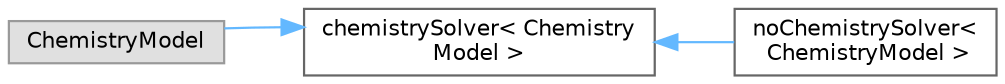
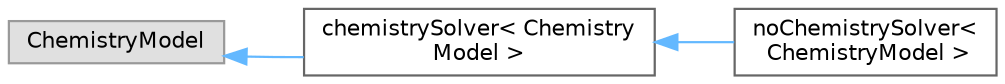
(253, 28) -> (275, 57)
